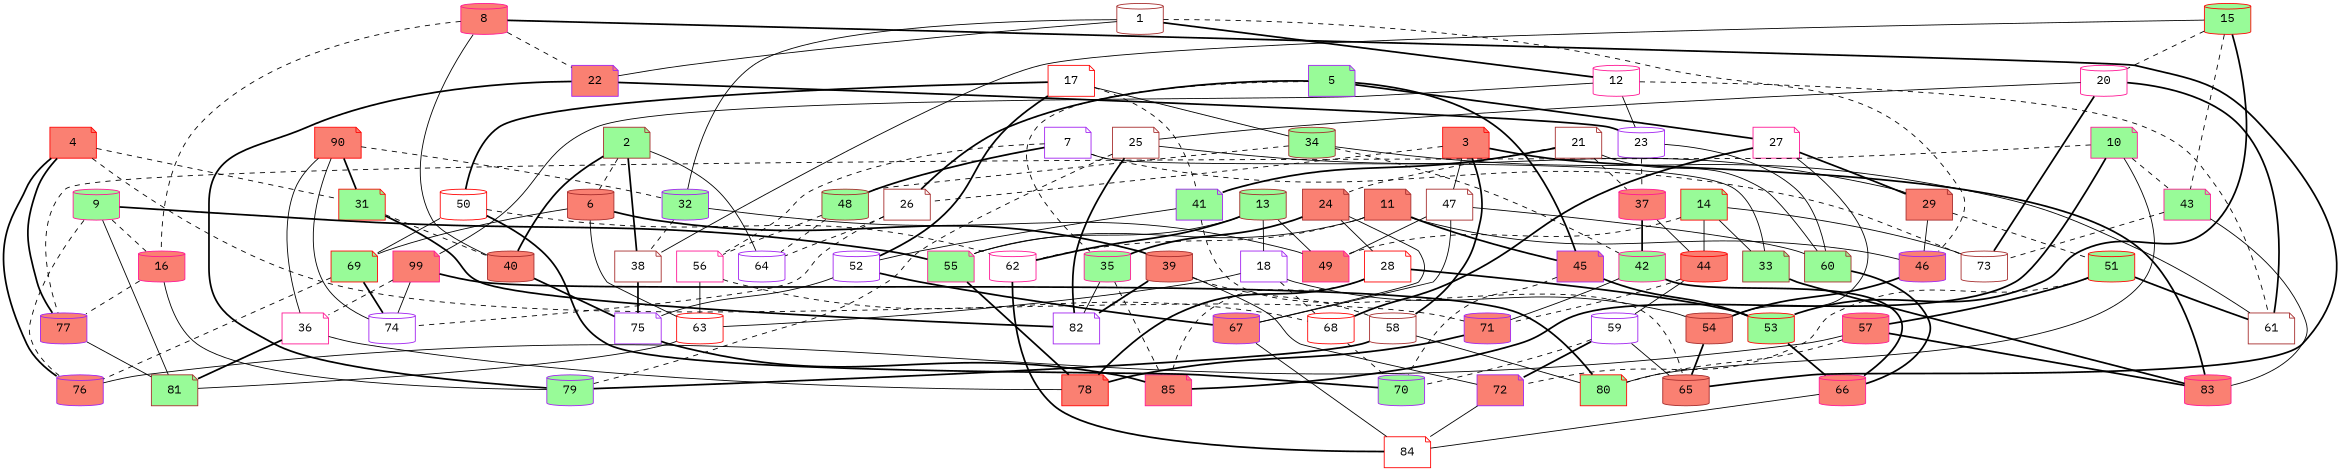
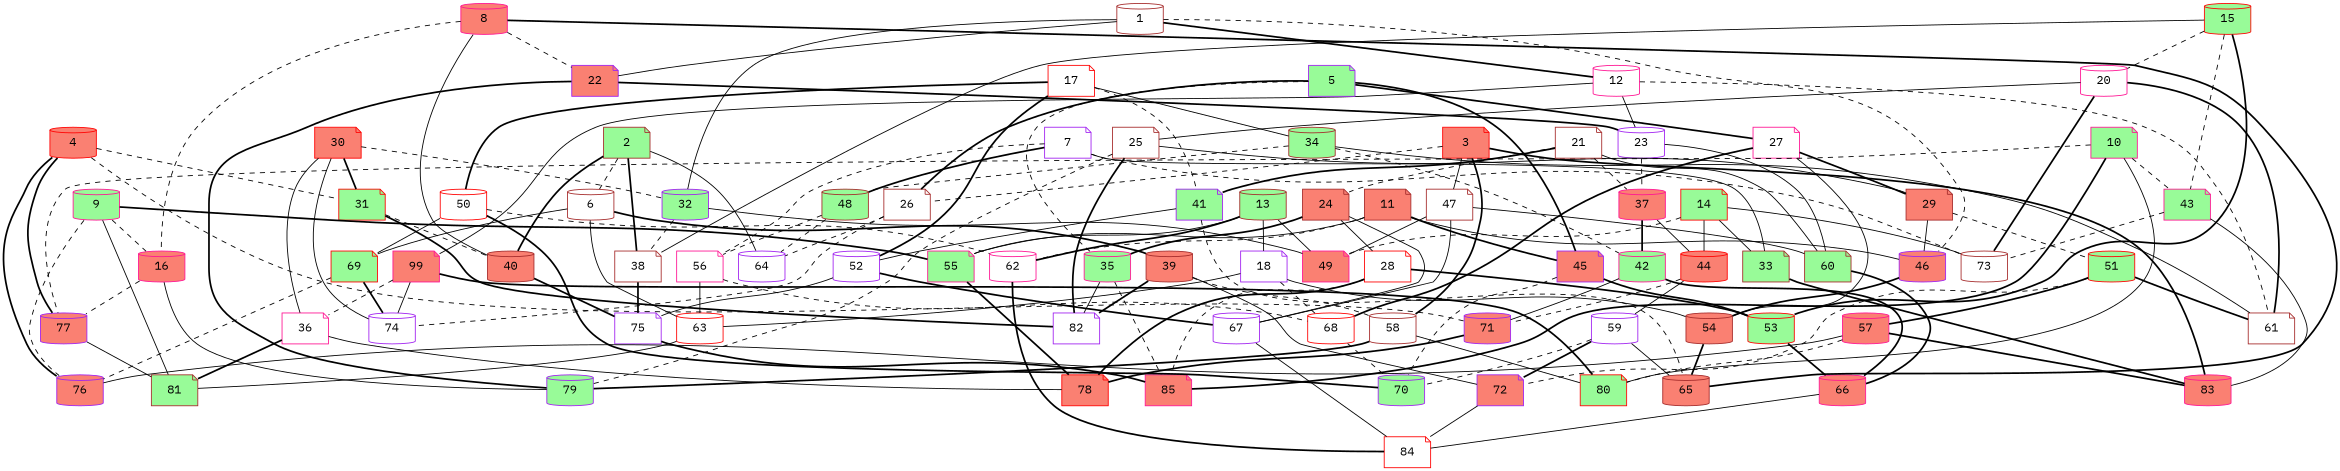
(73, 143) -> (73, 143)
(338, 143) -> (338, 143)
(591, 205) -> (591, 205)
(1236, 328) -> (1236, 328)
